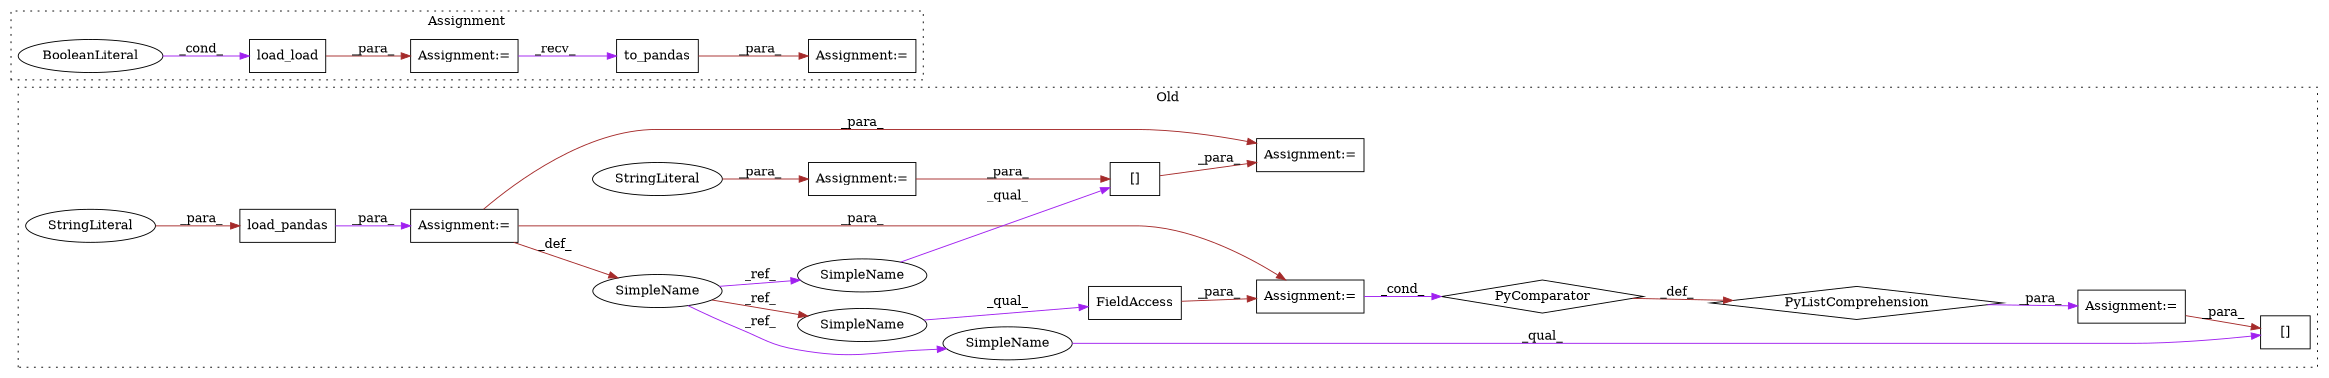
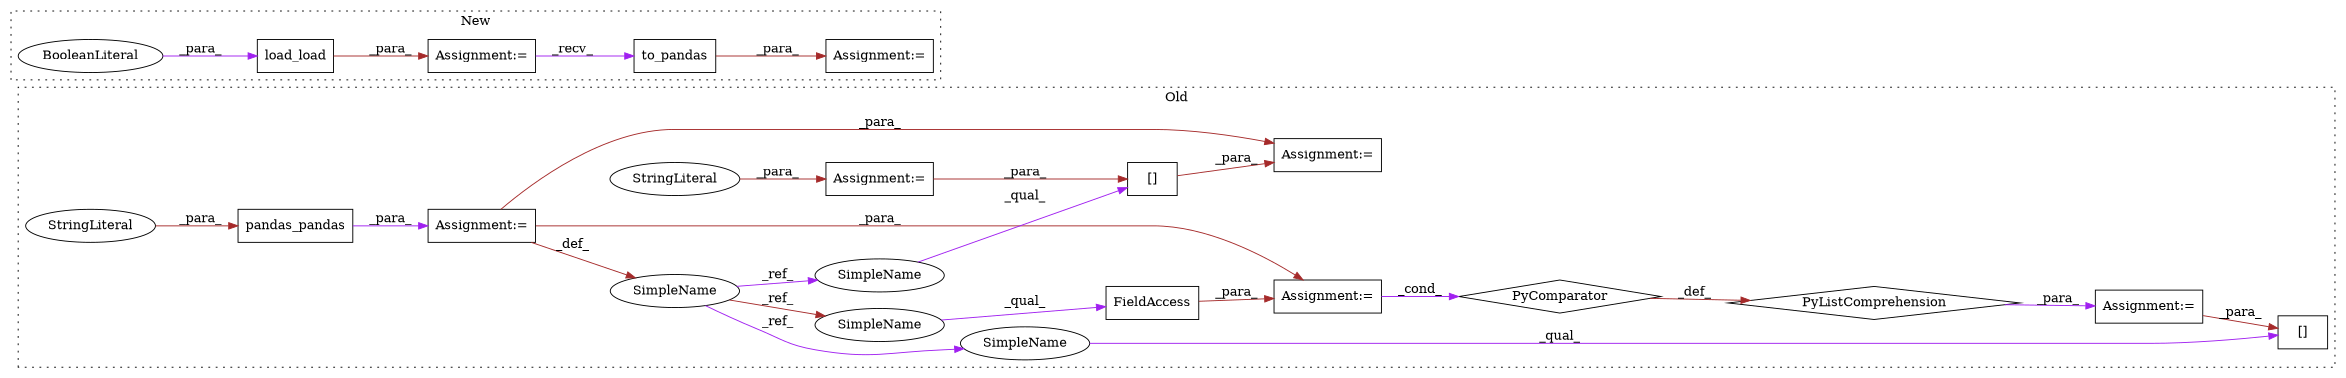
(467, 22) -> (476, 22)
(201, 49) -> (200, 49)
(288, 226) -> (295, 226)
